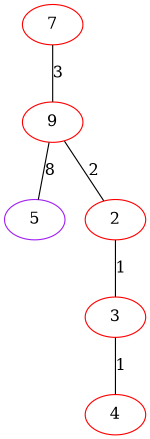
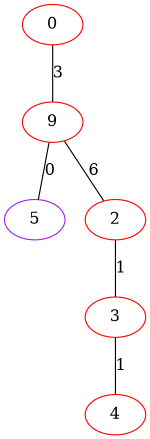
(53, 25) -> (53, 25)
(50, 171) -> (50, 171)
(94, 171) -> (94, 171)
